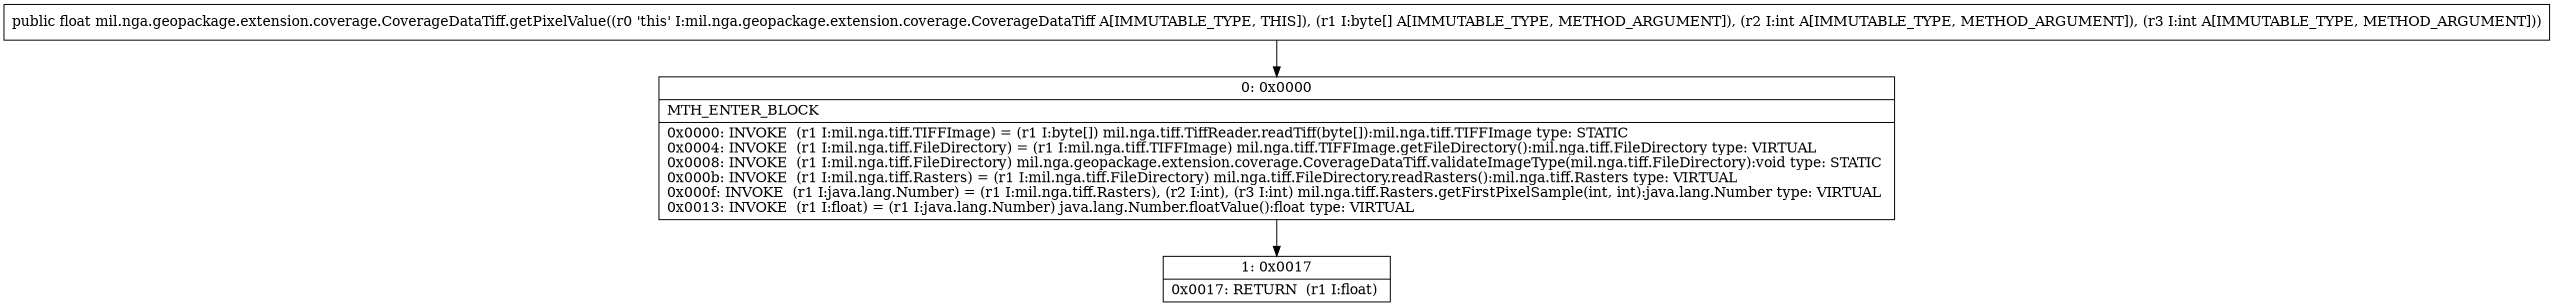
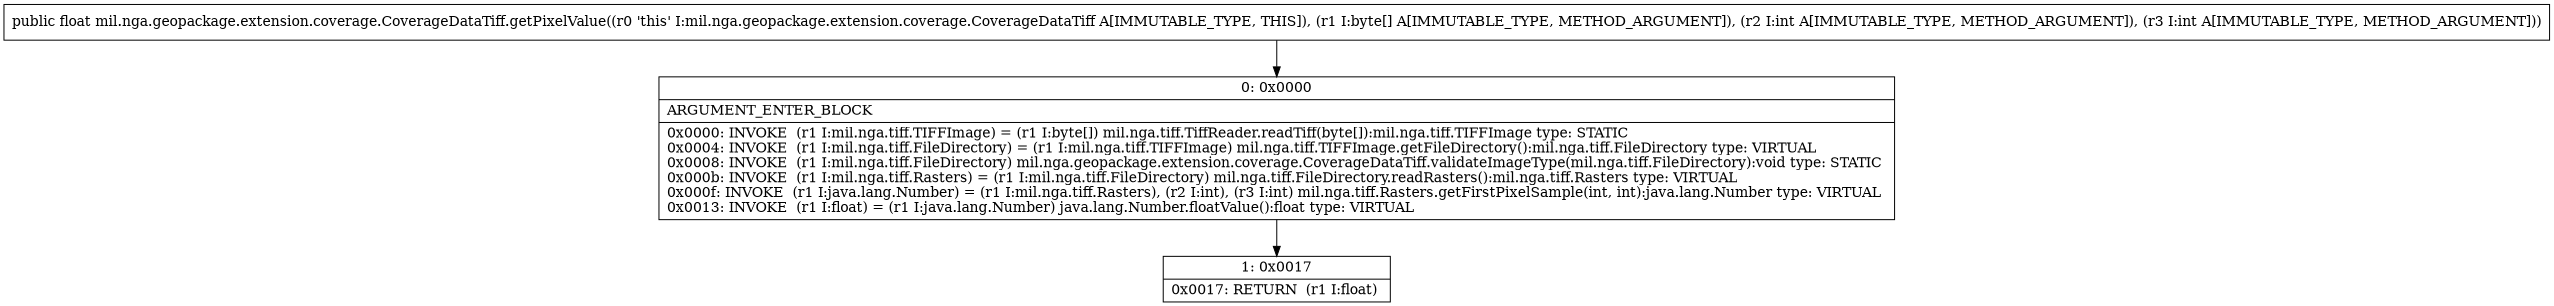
(743, 111) -> (770, 111)
